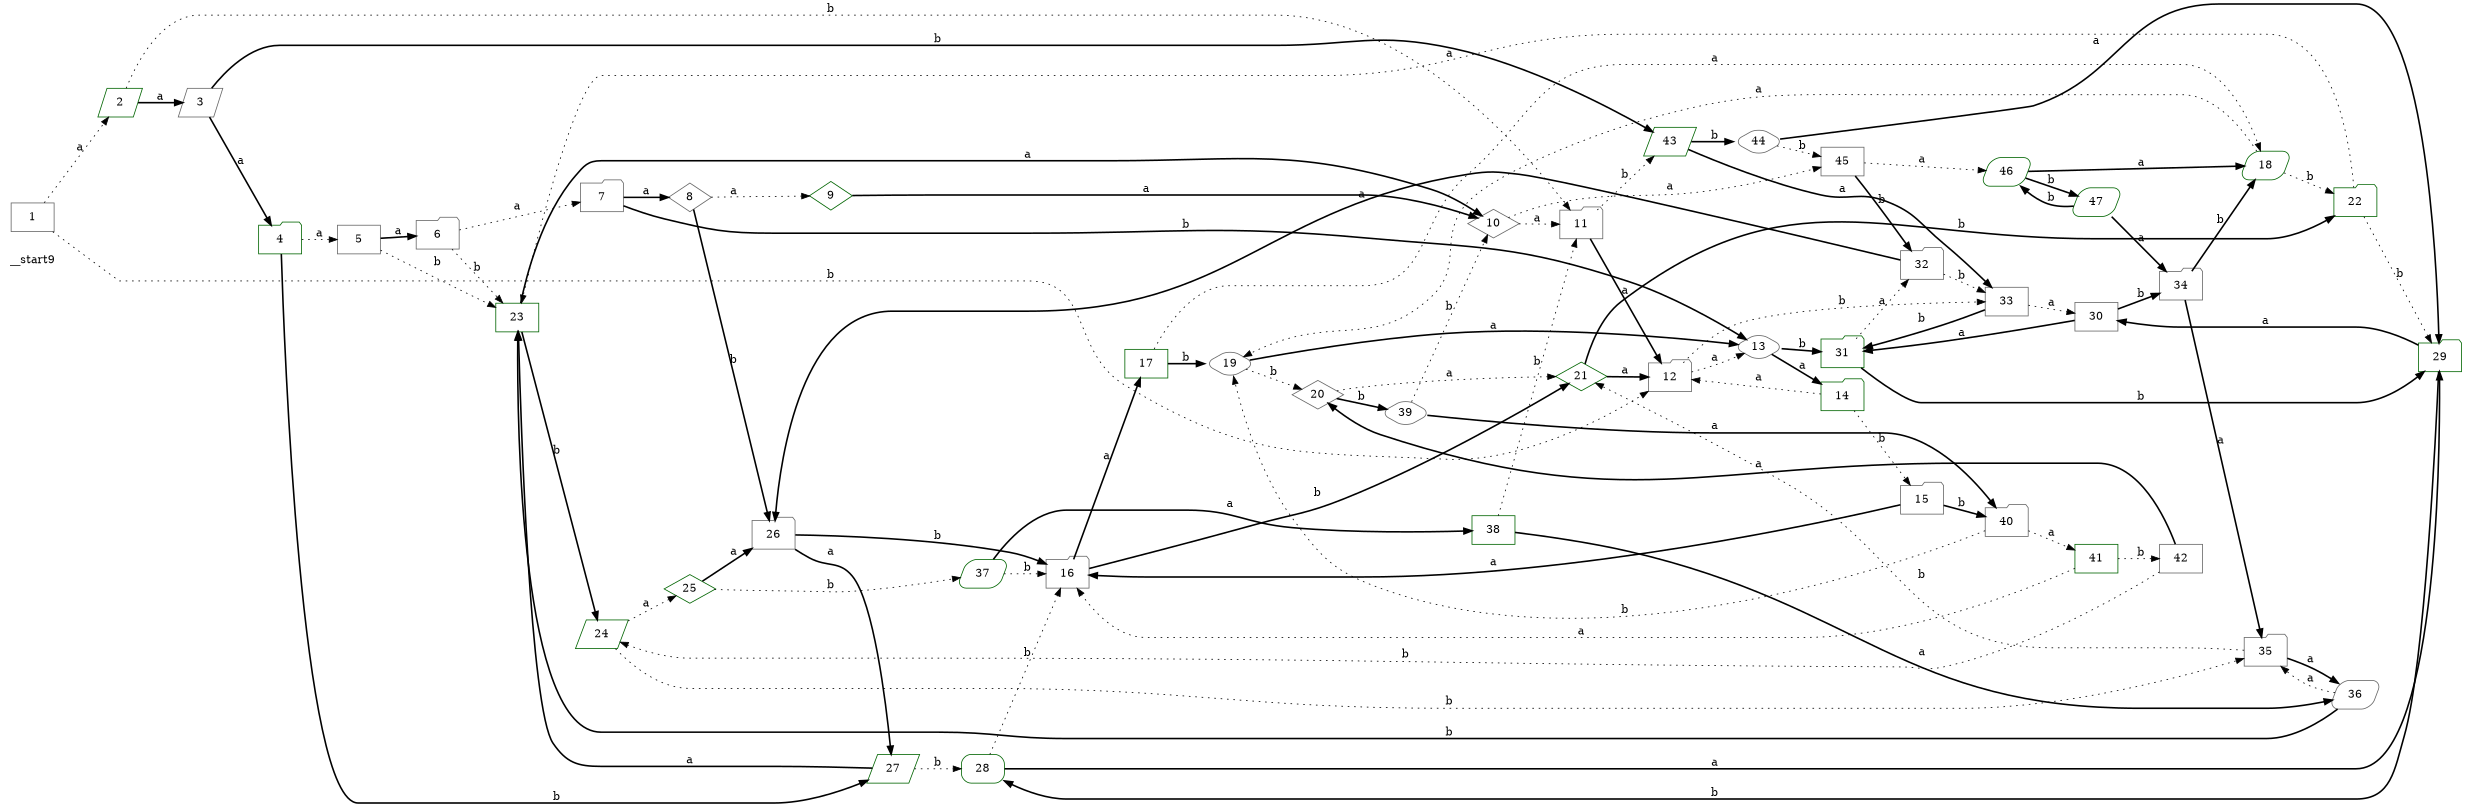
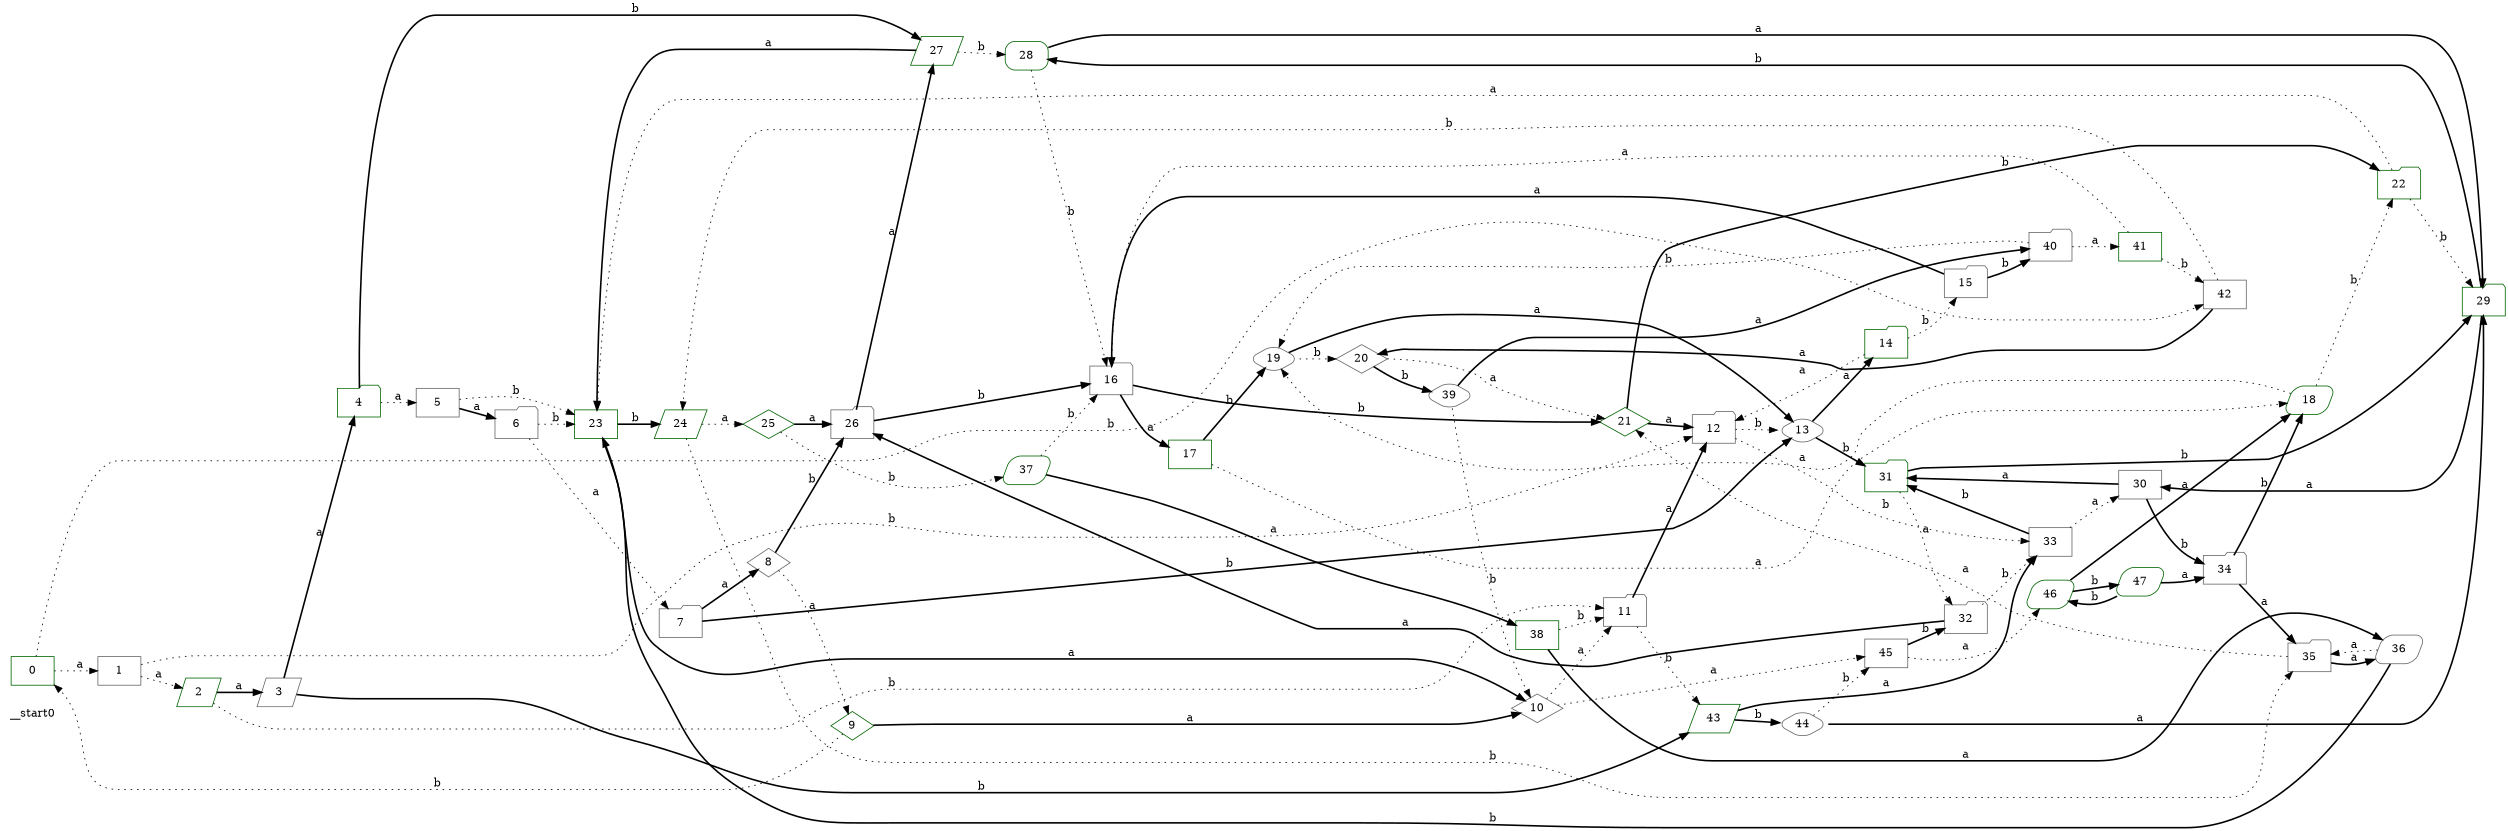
(33, 260) -> (33, 714)
(1715, 358) -> (1759, 424)
(1922, 575) -> (1966, 569)
none -> (33, 671)
